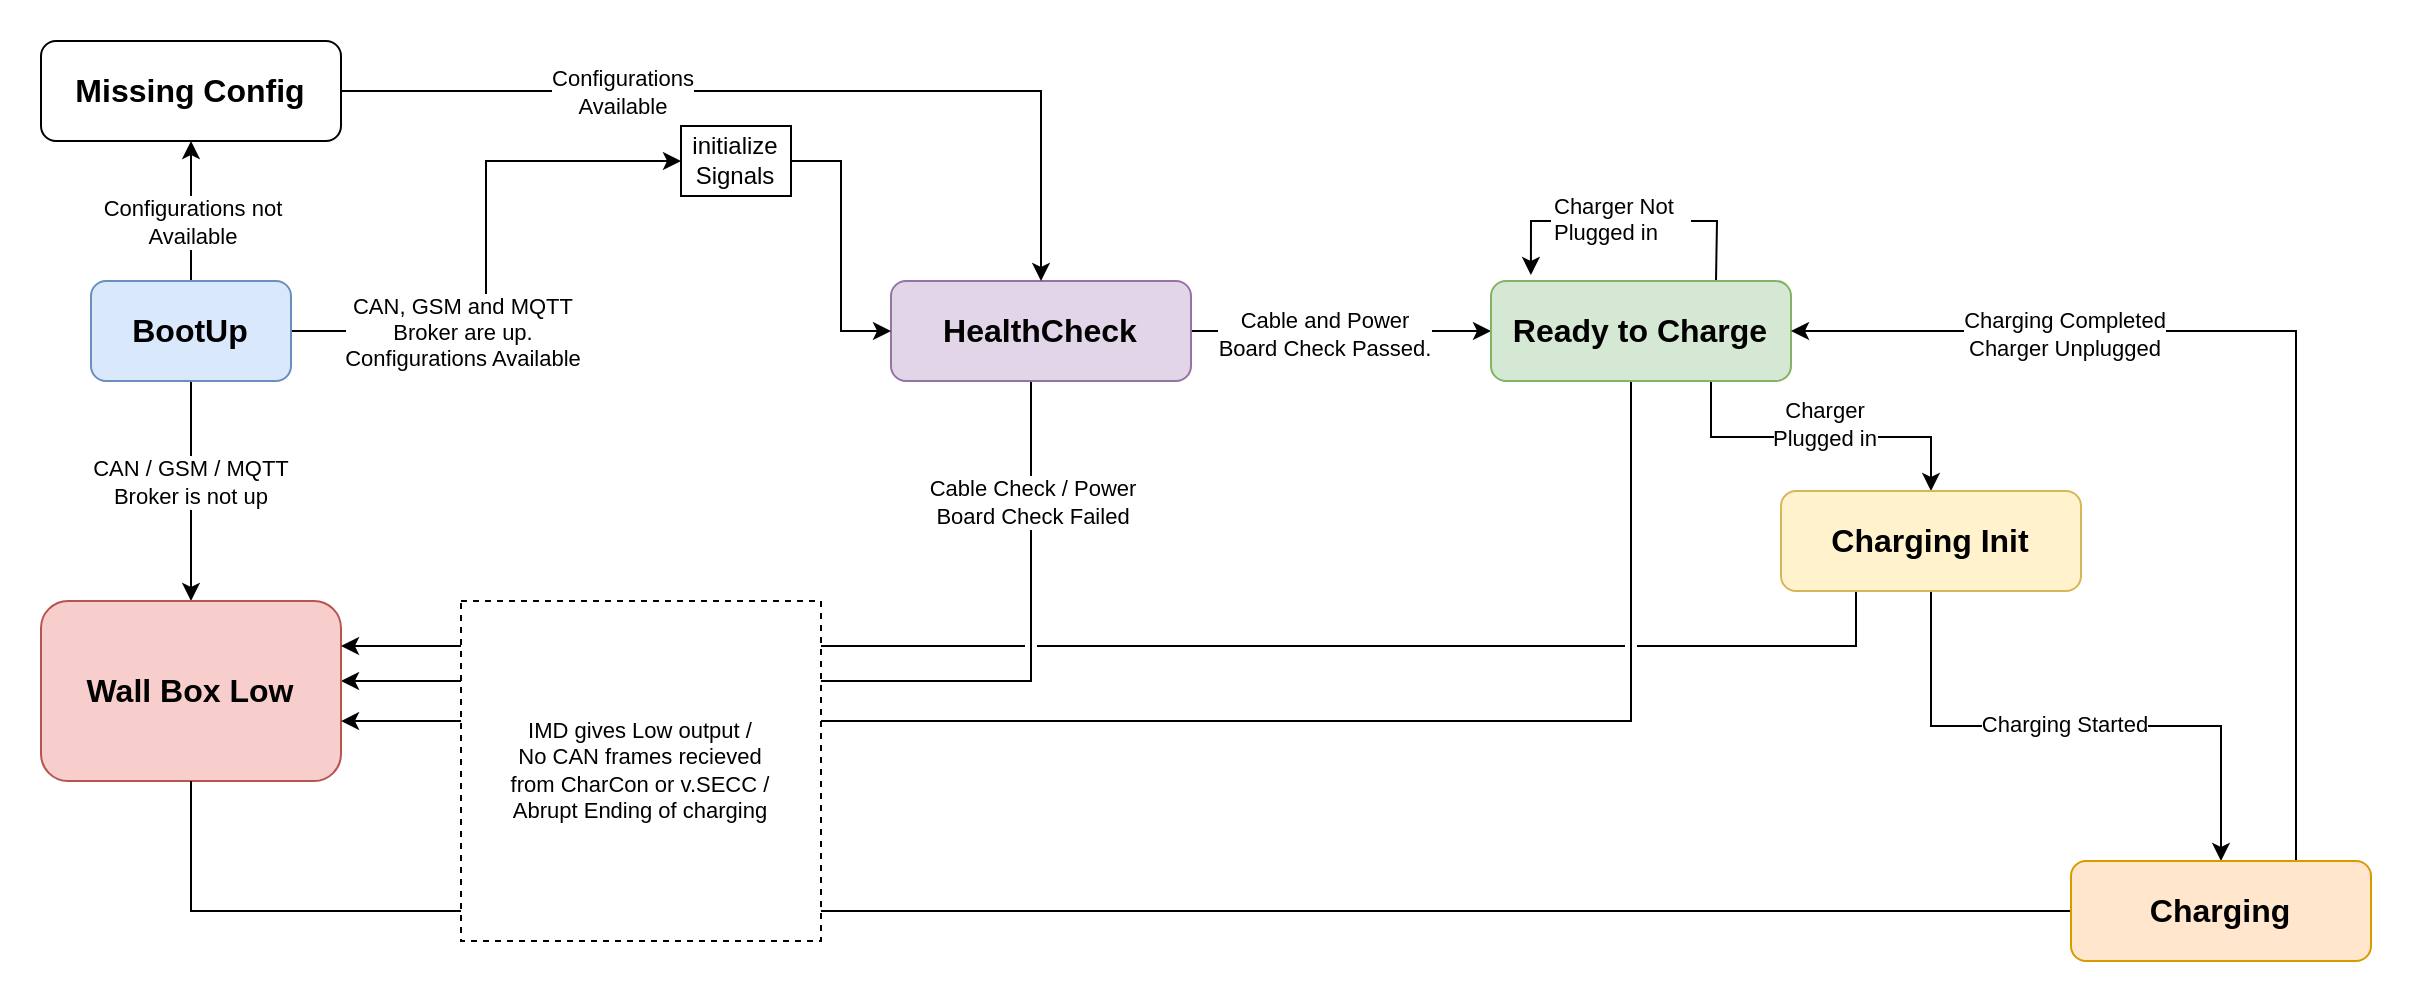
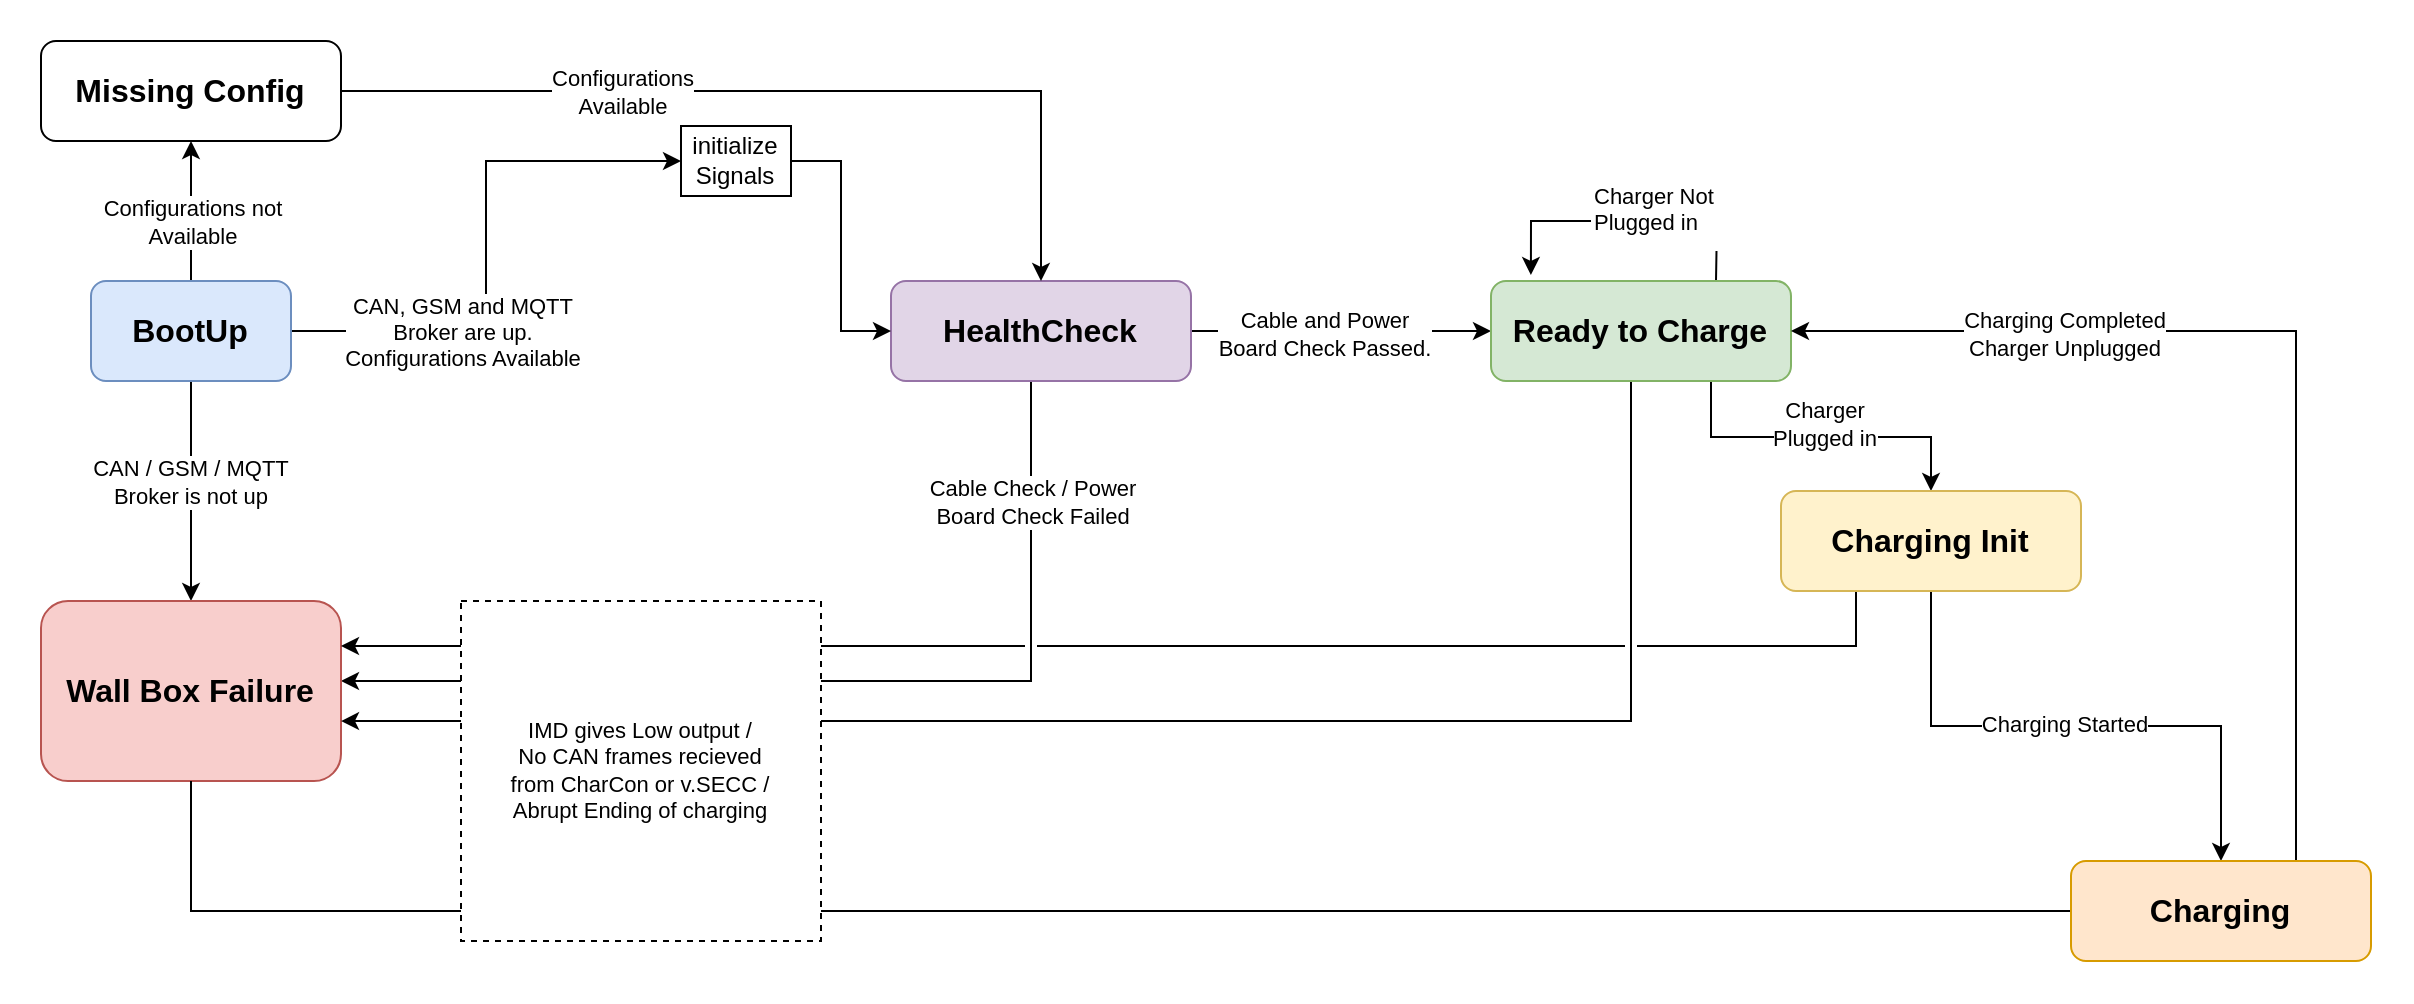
(1621, 221) -> (1661, 211)
(191, 691) -> (191, 691)
